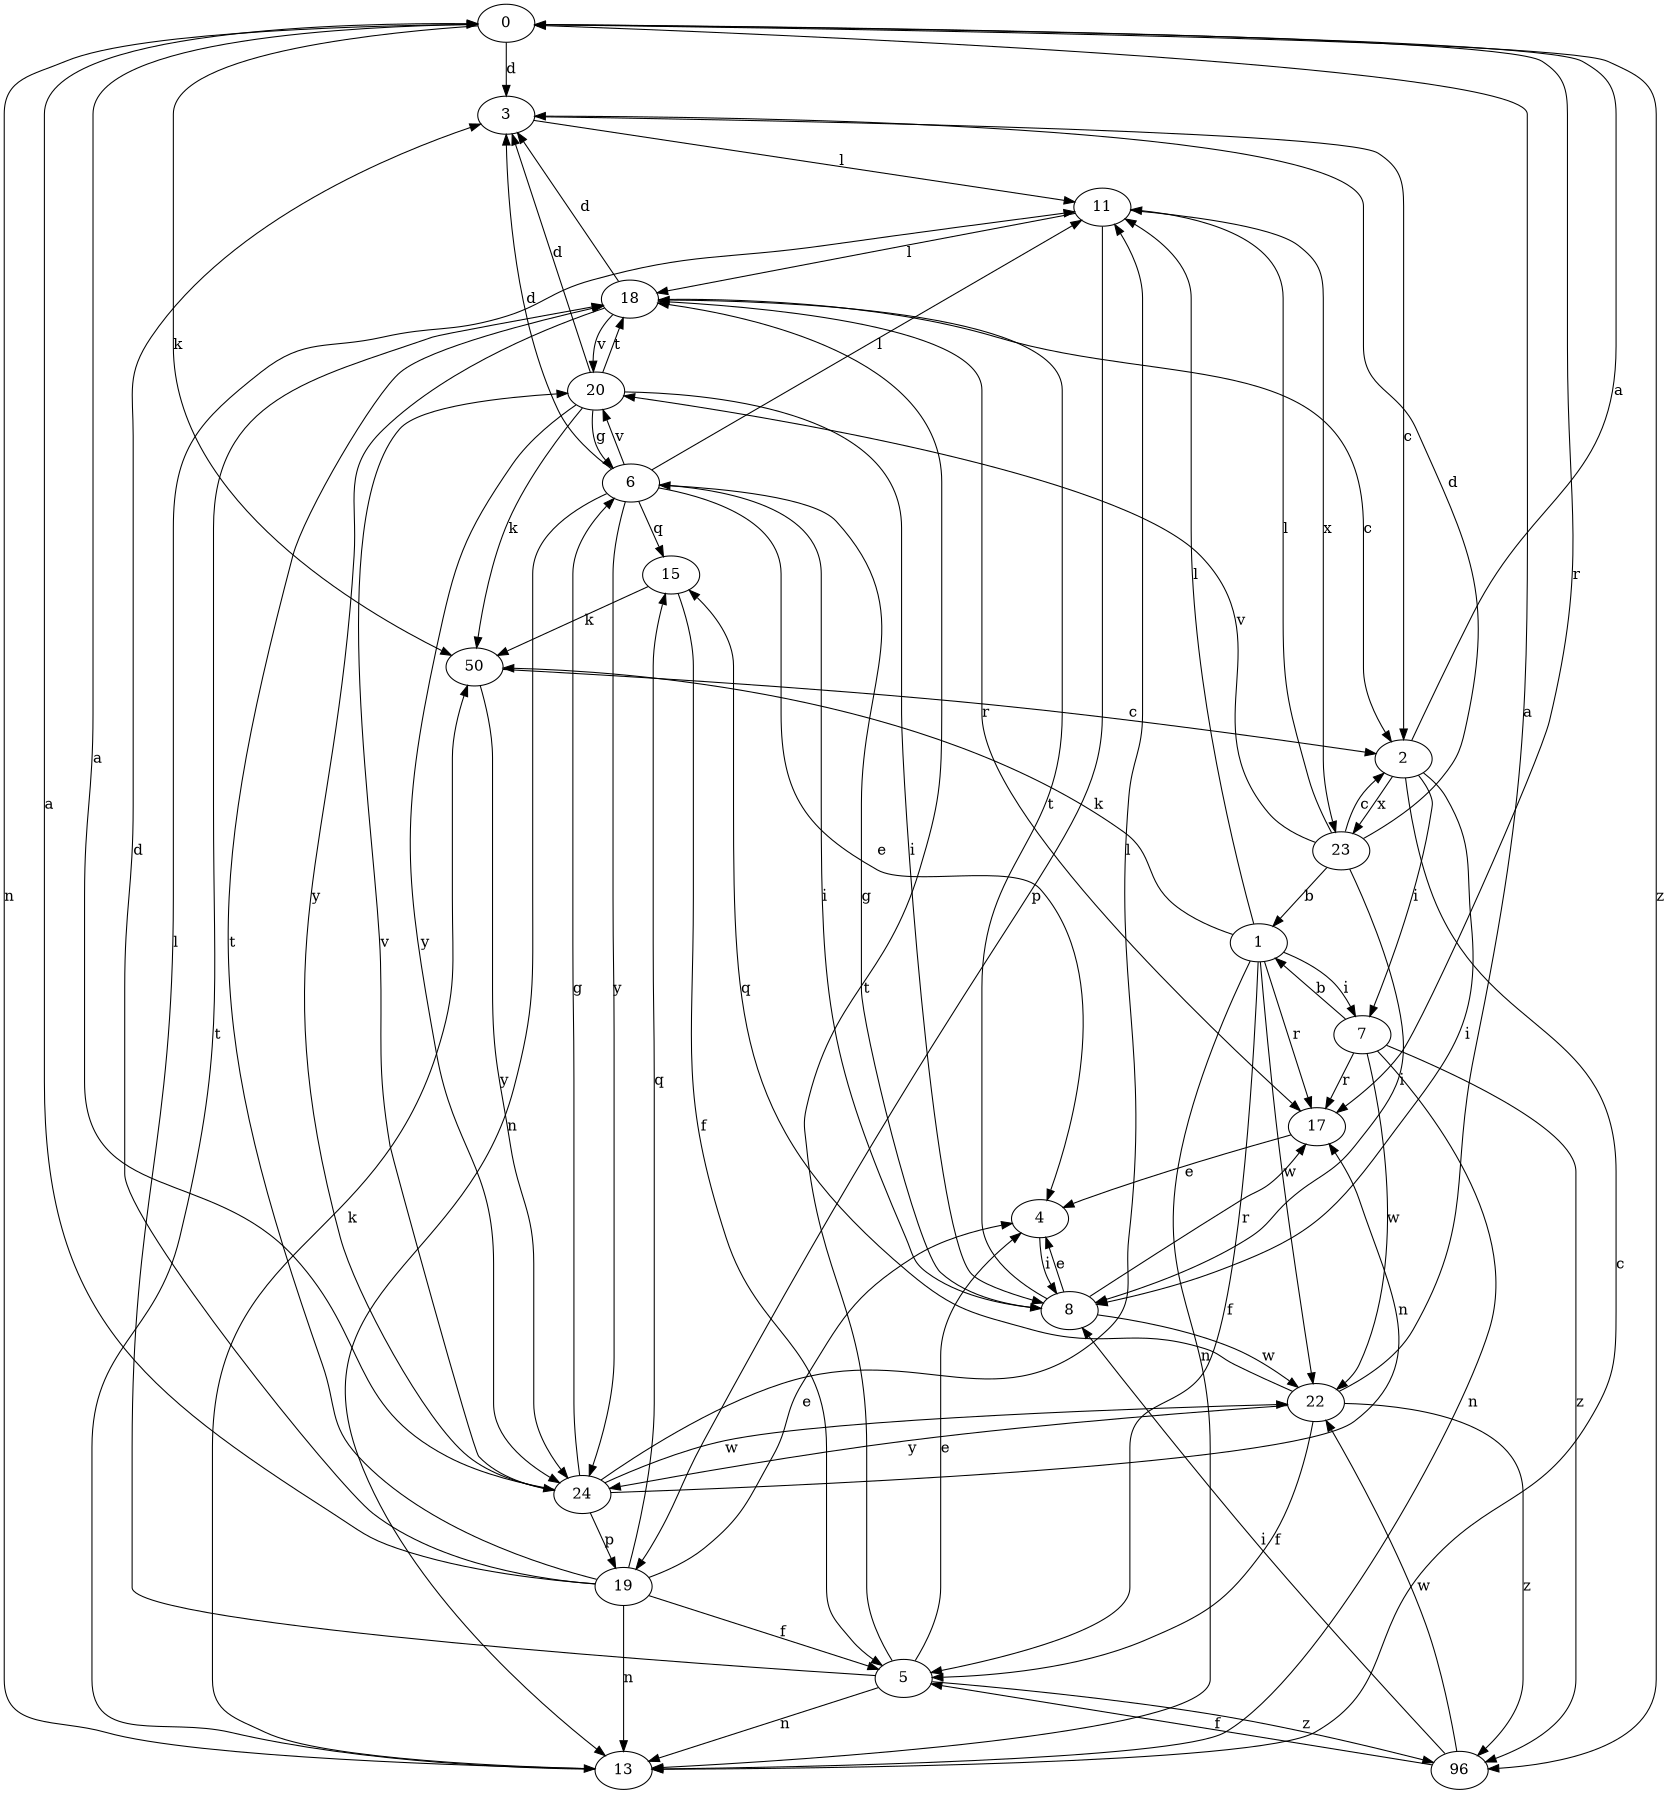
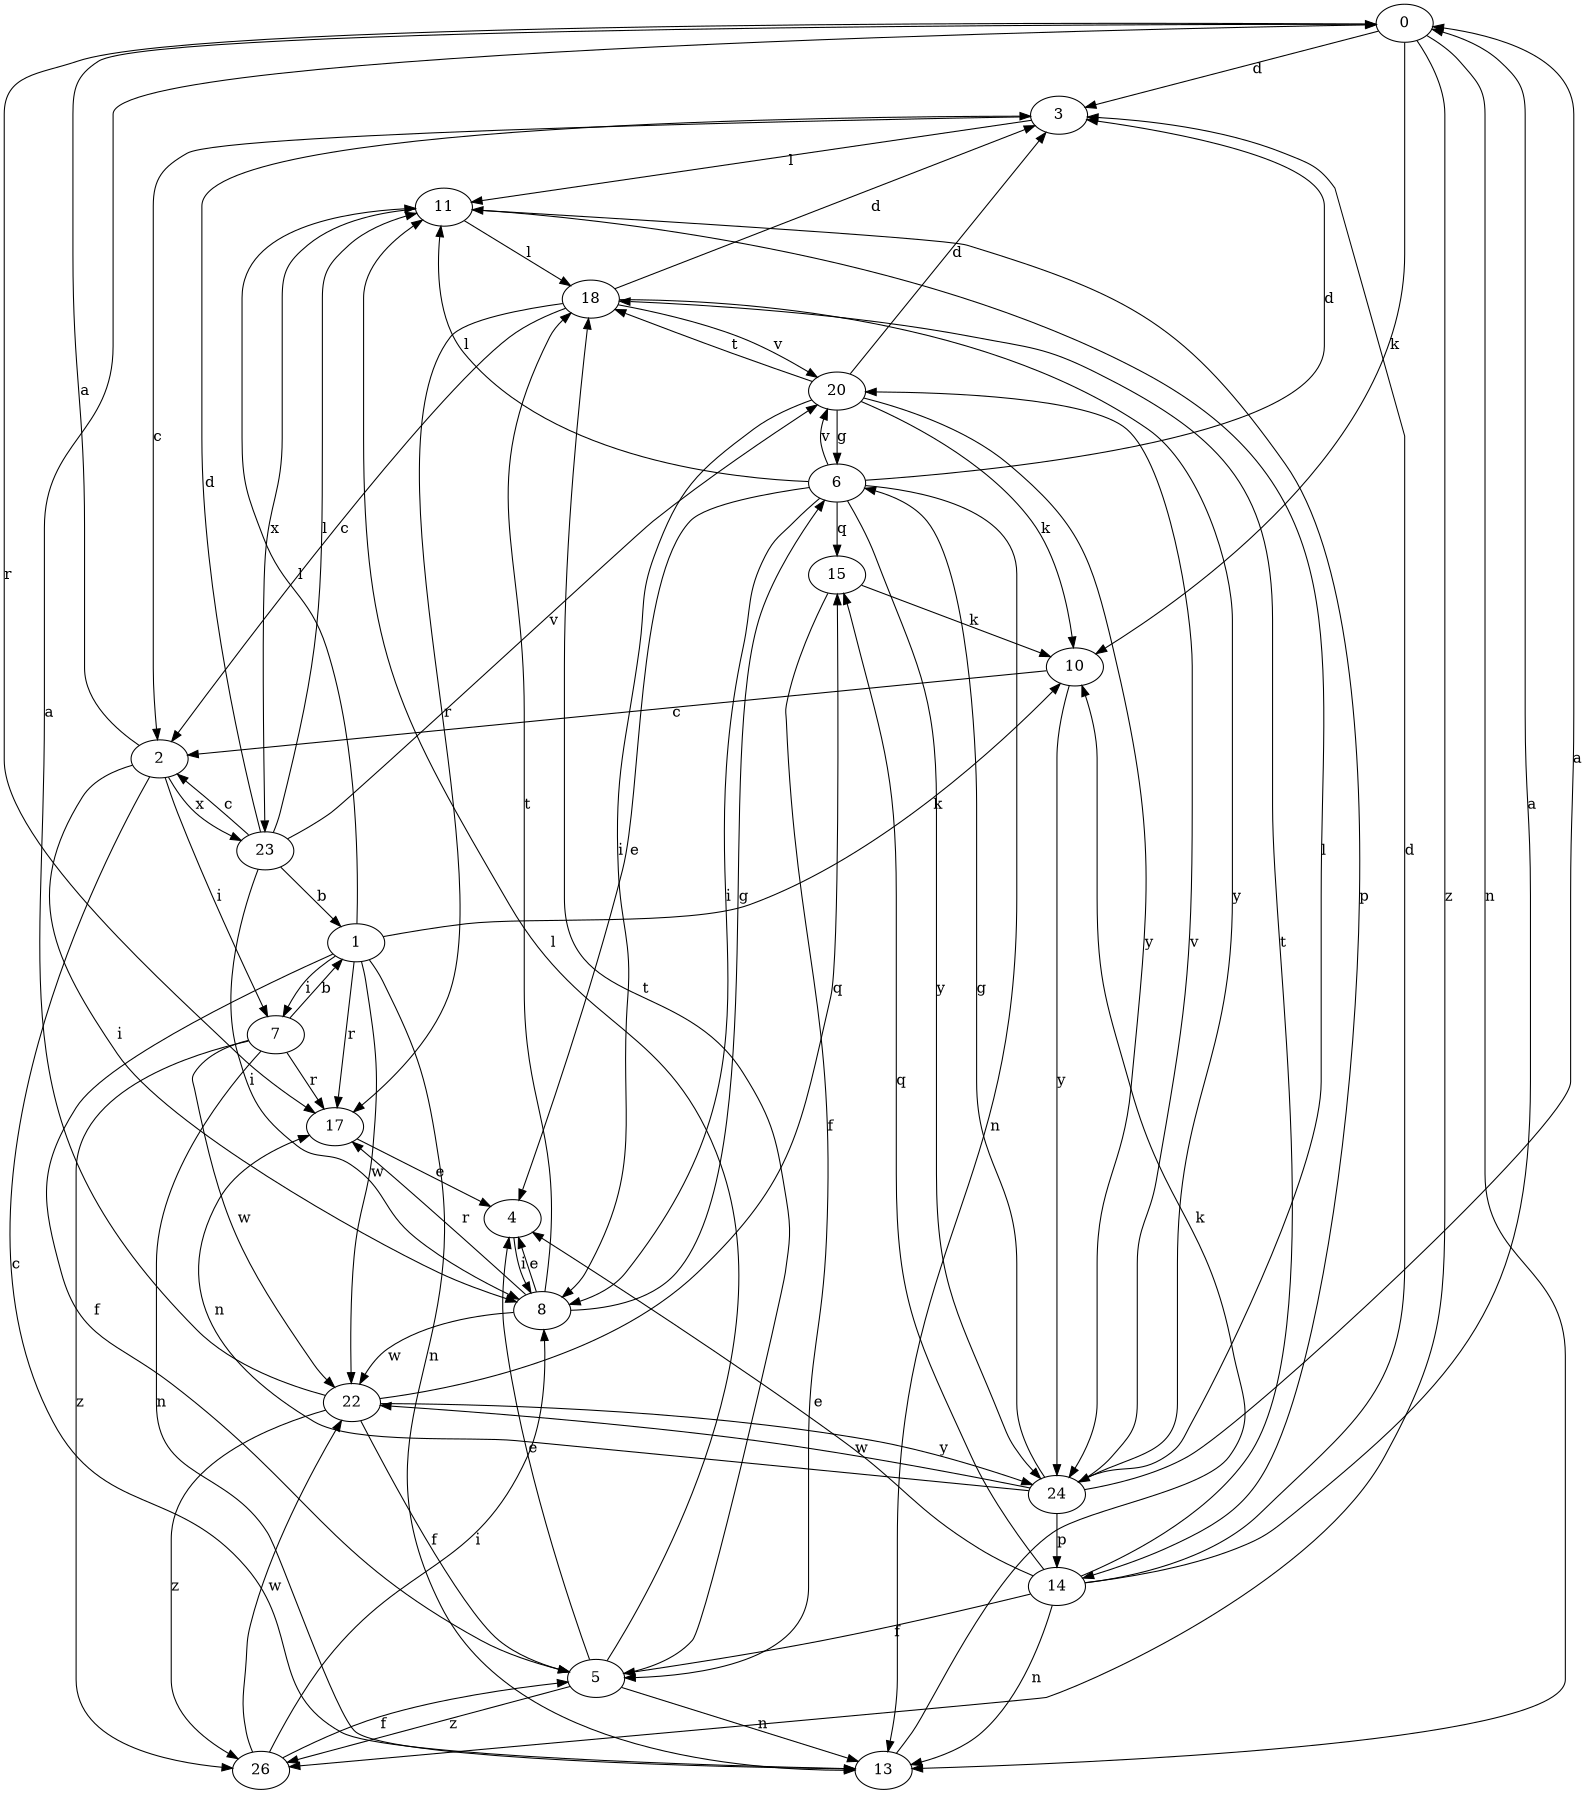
(475, 667) -> (1075, 667)
(200, 1141) -> none
(624, 1586) -> (1057, 1586)
(1460, 1770) -> (261, 1770)
